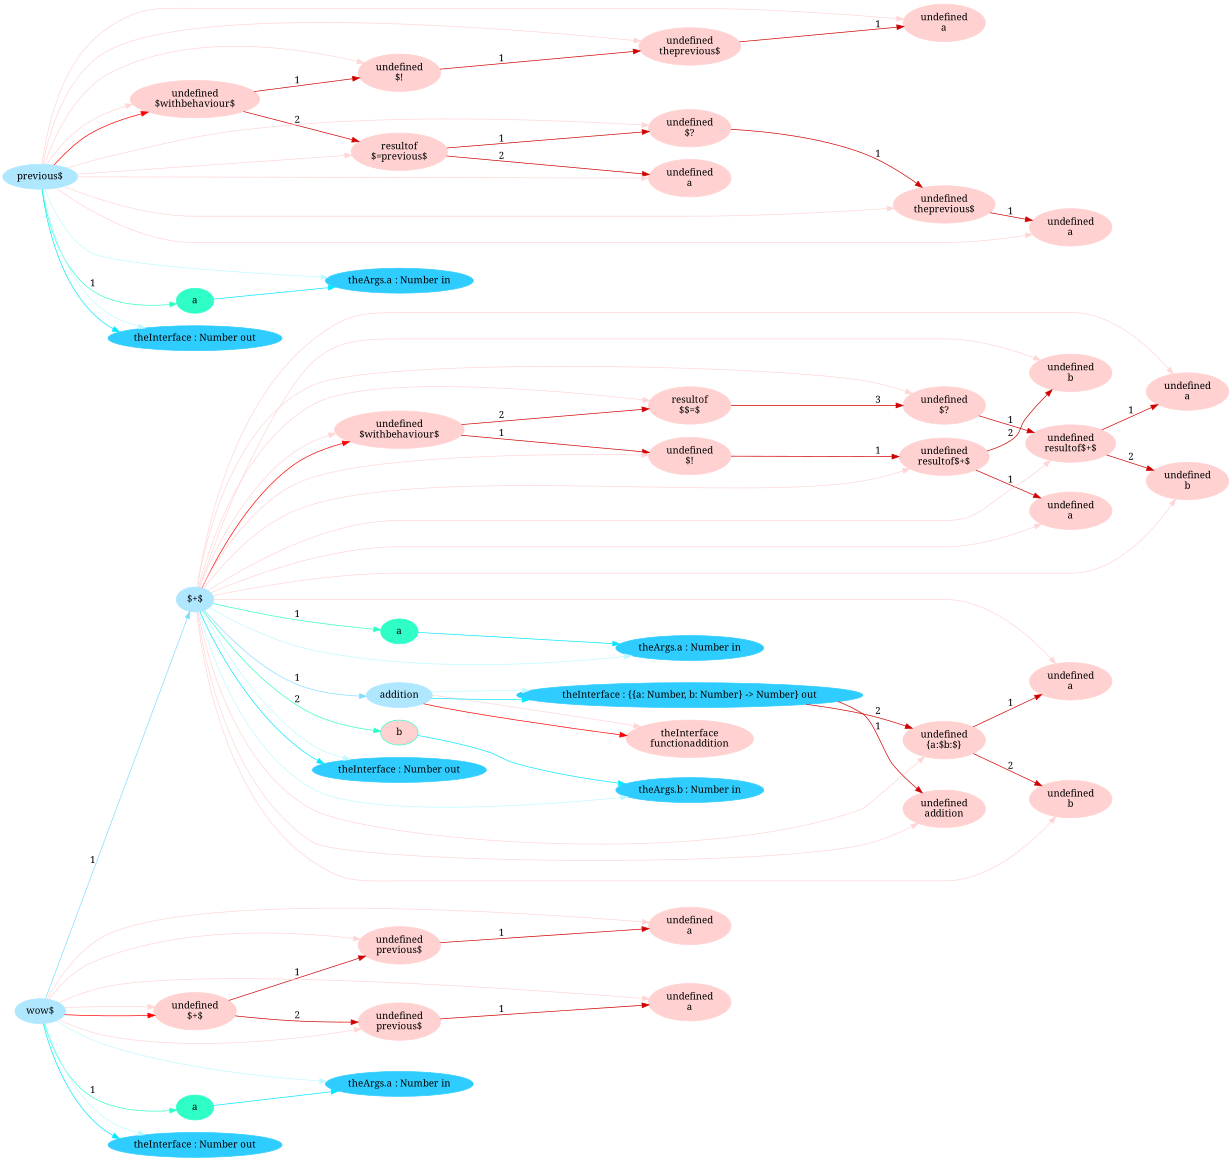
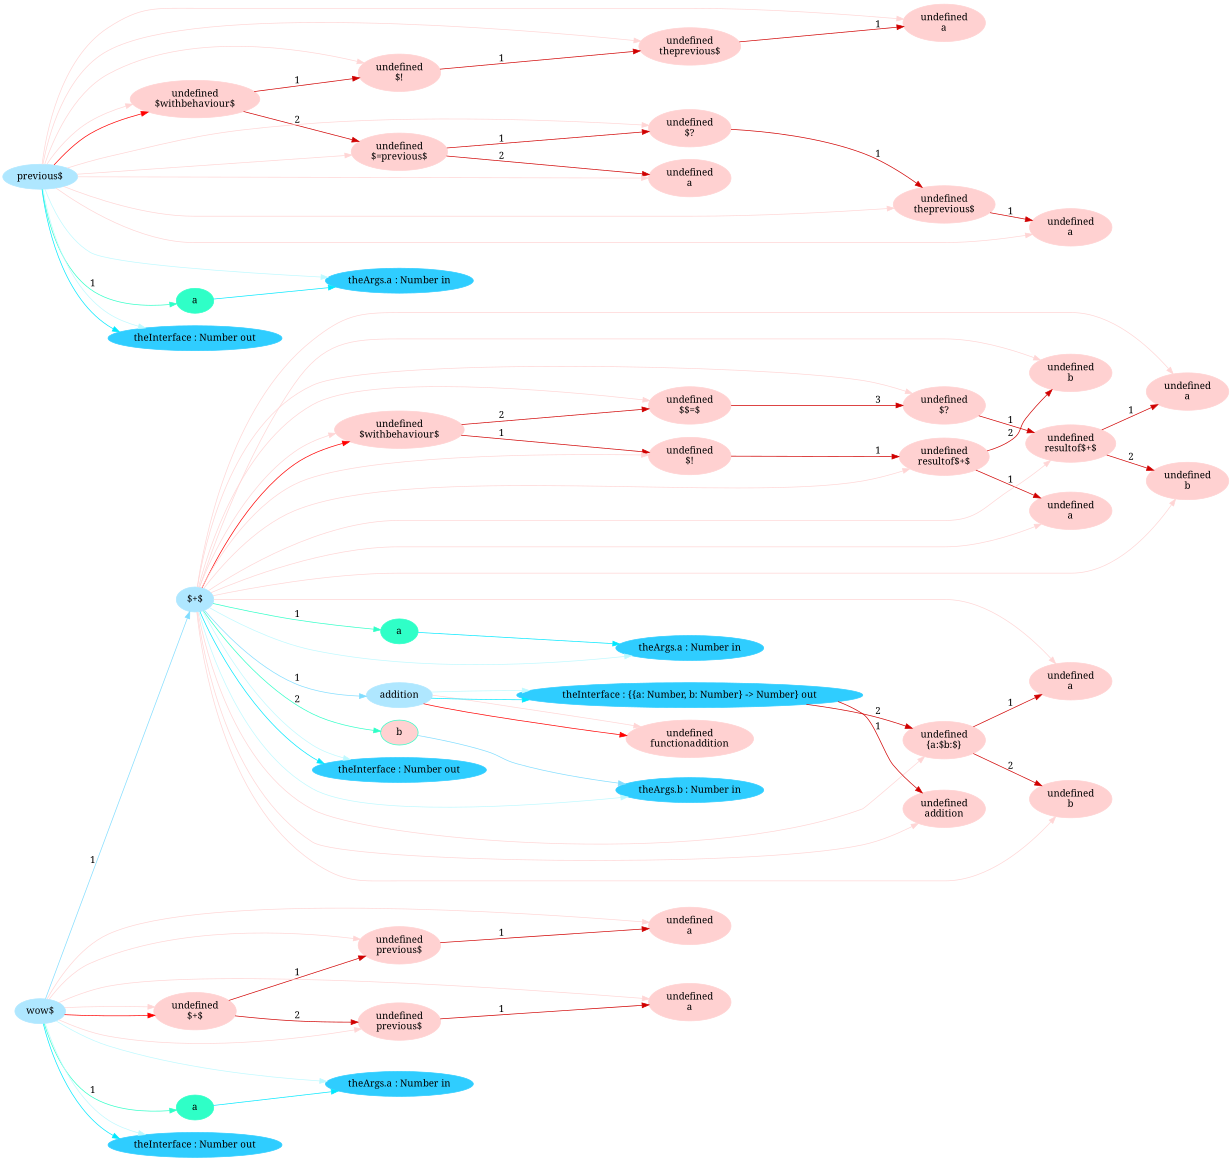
(399, 152) -> (399, 152)
(690, 405) -> (690, 405)
(690, 739) -> (690, 739)
(517, 764) -> (517, 764)
